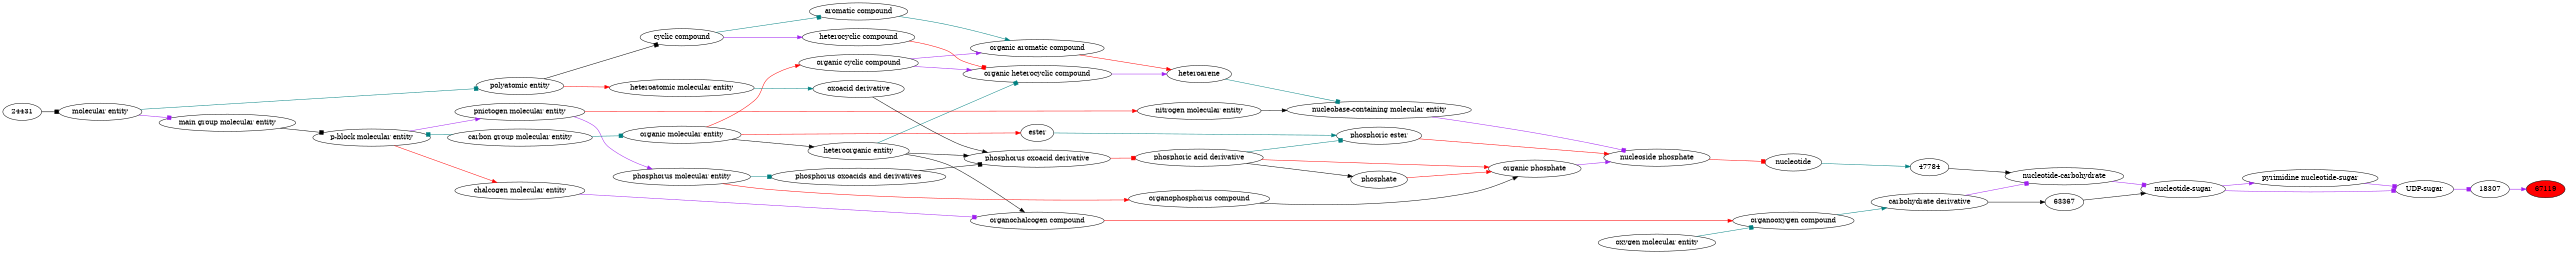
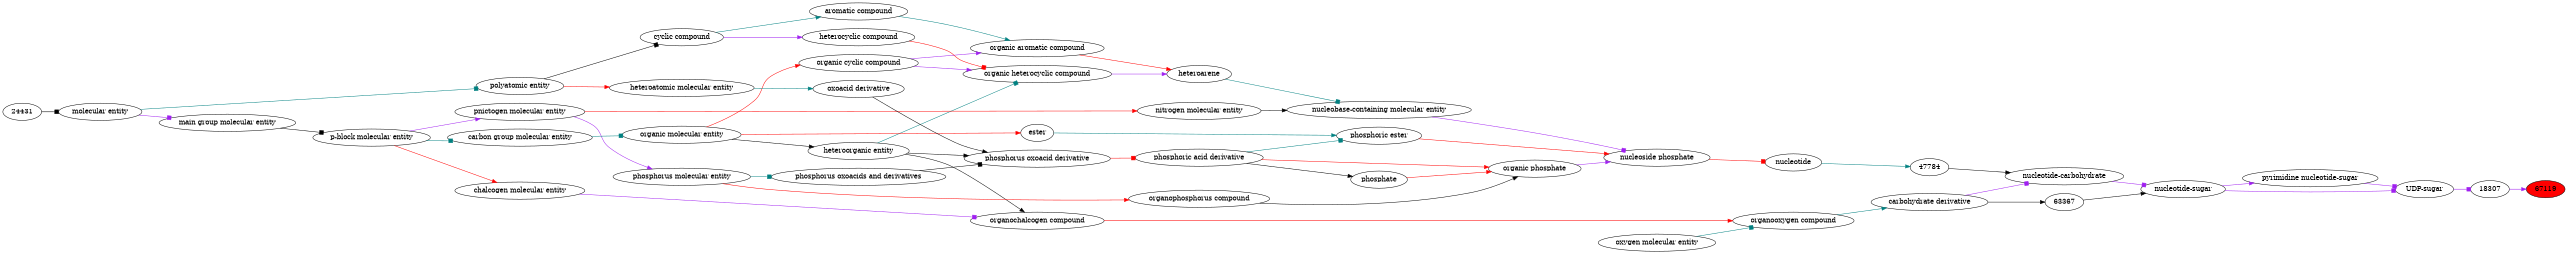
(766, 25) -> (766, 25)
(442, 134) -> (437, 141)
